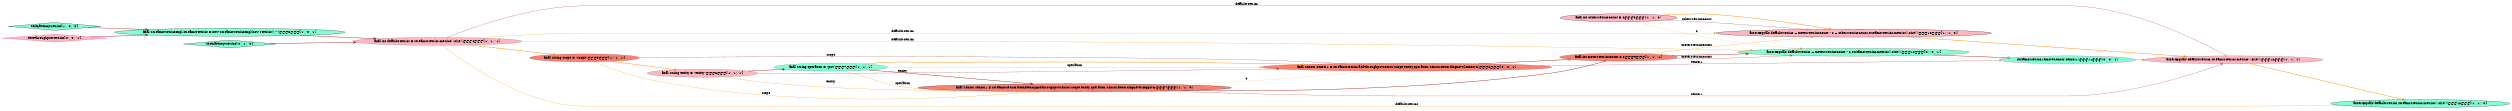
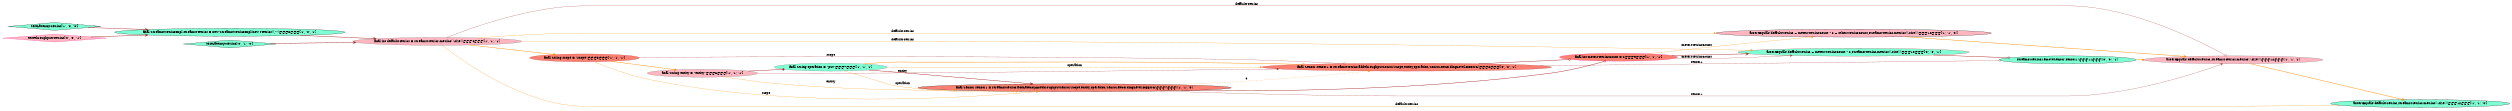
(1619, 18) -> none
(1619, 57) -> (1619, 57)
(2068, 60) -> (2068, 60)
